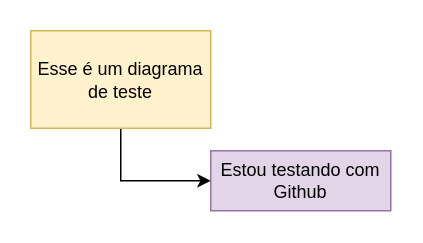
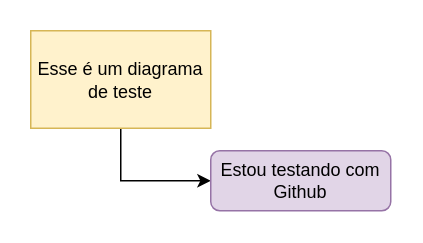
(301, 181) -> (301, 181)
